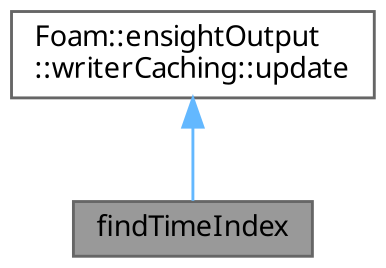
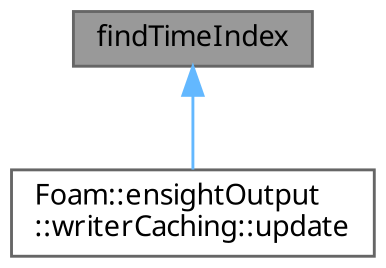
(193, 164) -> (193, 133)
